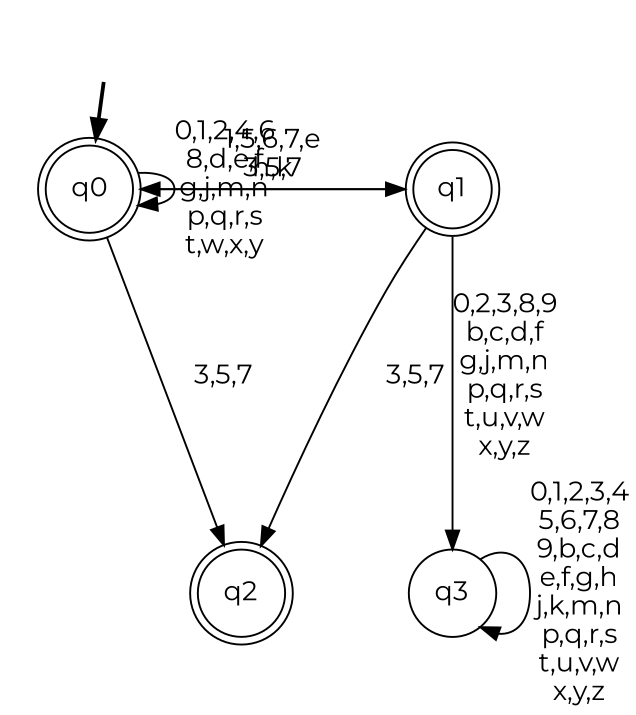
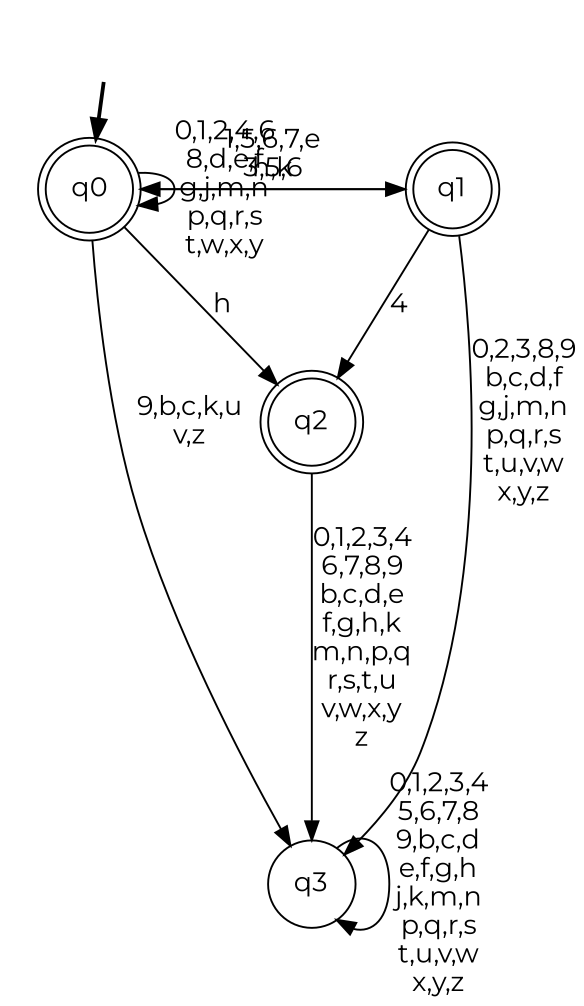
(273, 169) -> (273, 169)
(223, 376) -> (222, 305)
(415, 376) -> (399, 305)
none -> (150, 546)
none -> (312, 647)
